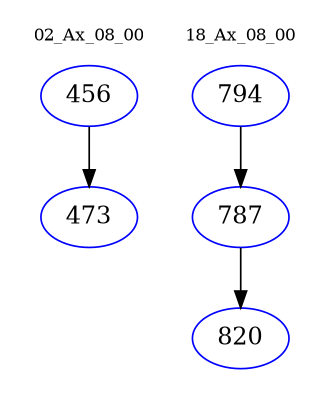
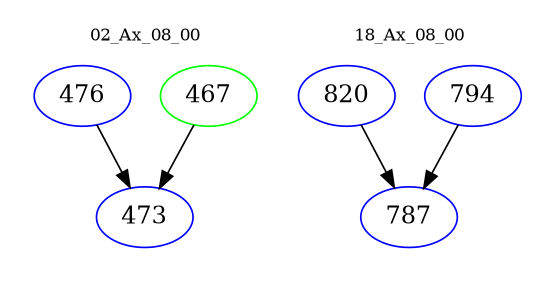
(89, 96) -> (82, 96)
none -> (209, 96)
(241, 269) -> (374, 149)
